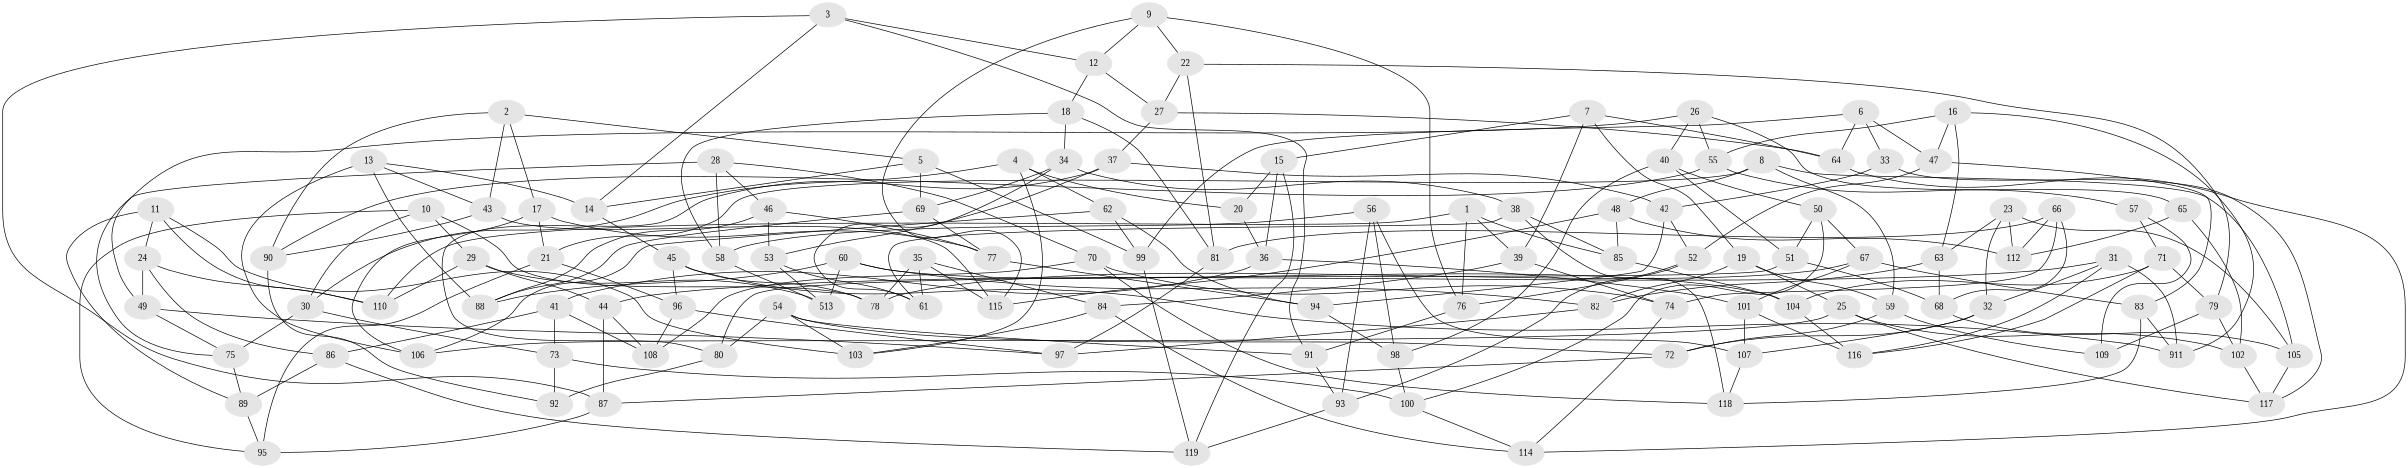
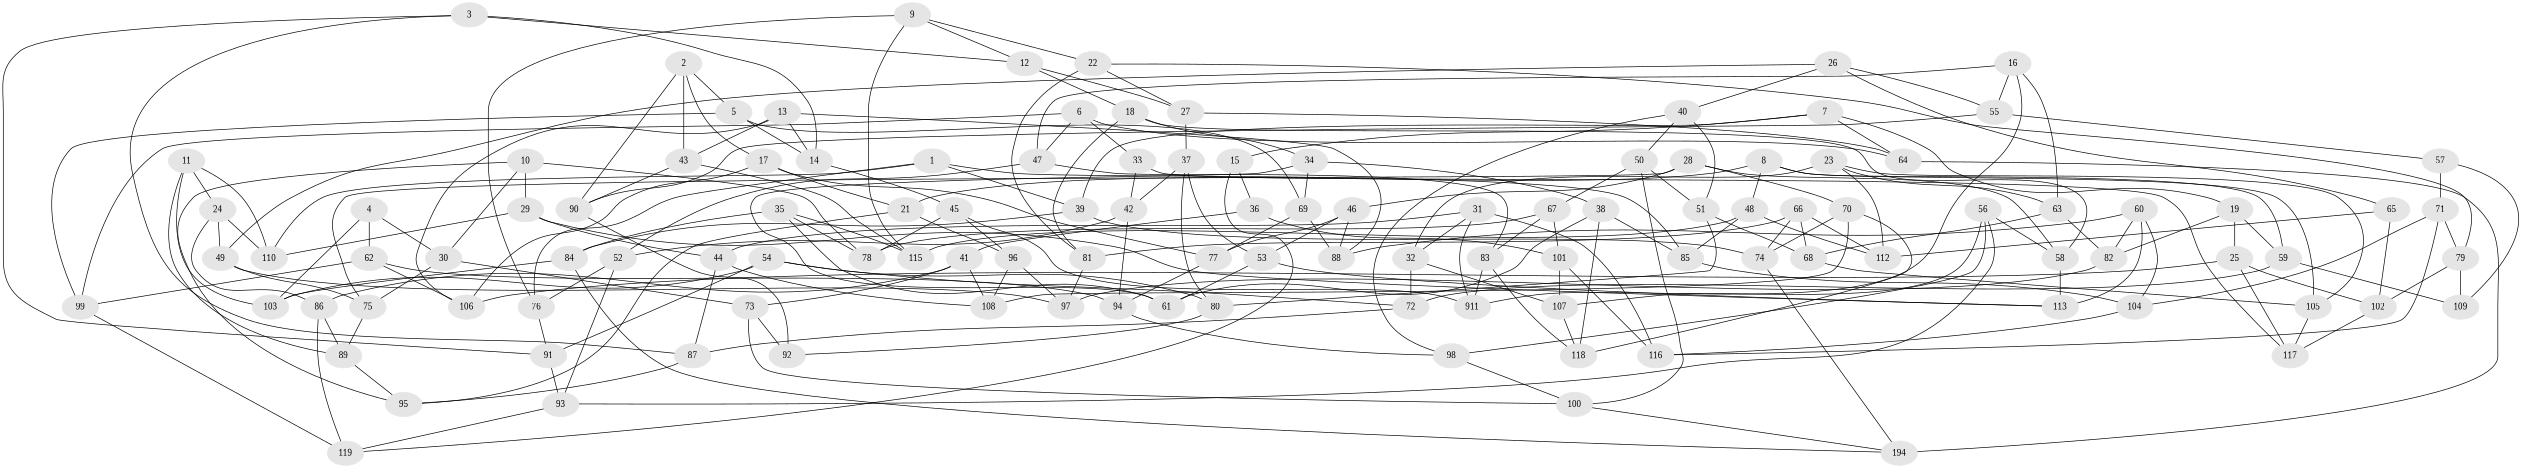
(1238, 210) -> none
(827, 307) -> (2060, 307)
(1526, 453) -> (1899, 453)
